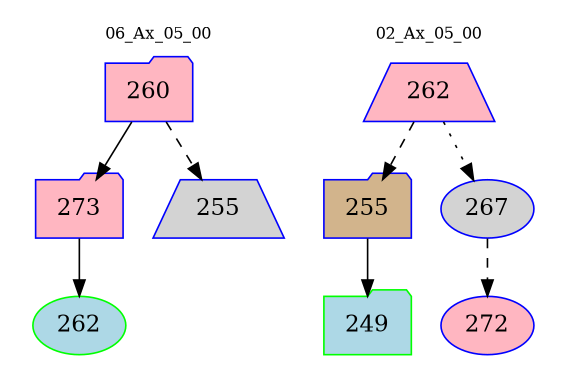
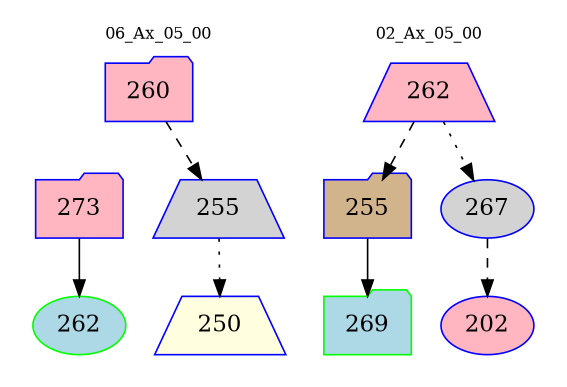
(118, 144) -> none
none -> (220, 326)
(368, 326) -> (368, 326)
(487, 326) -> (487, 326)
